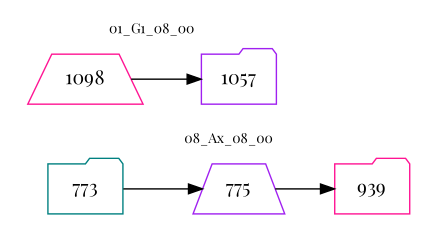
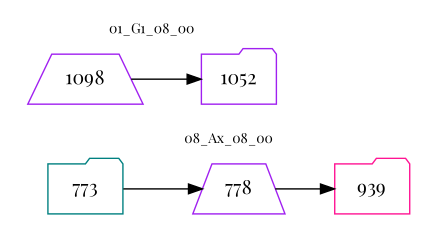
(85, 79) -> (85, 79)
(239, 79) -> (239, 79)
(239, 189) -> (239, 189)
